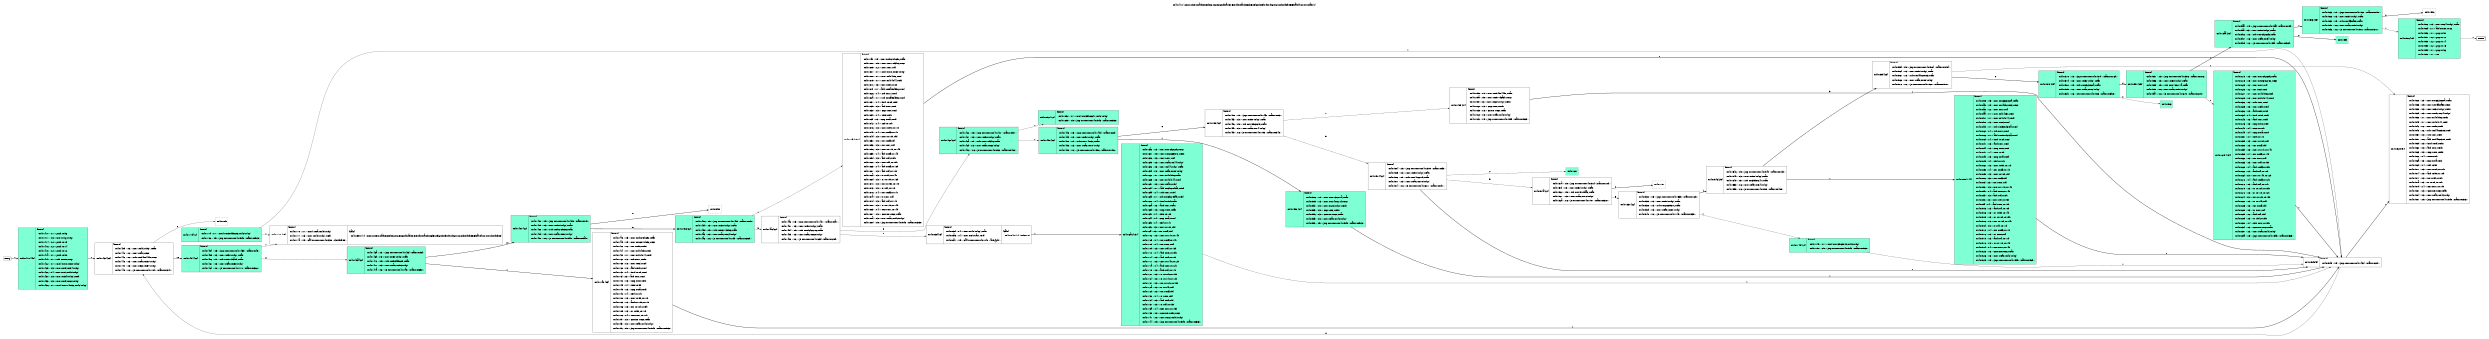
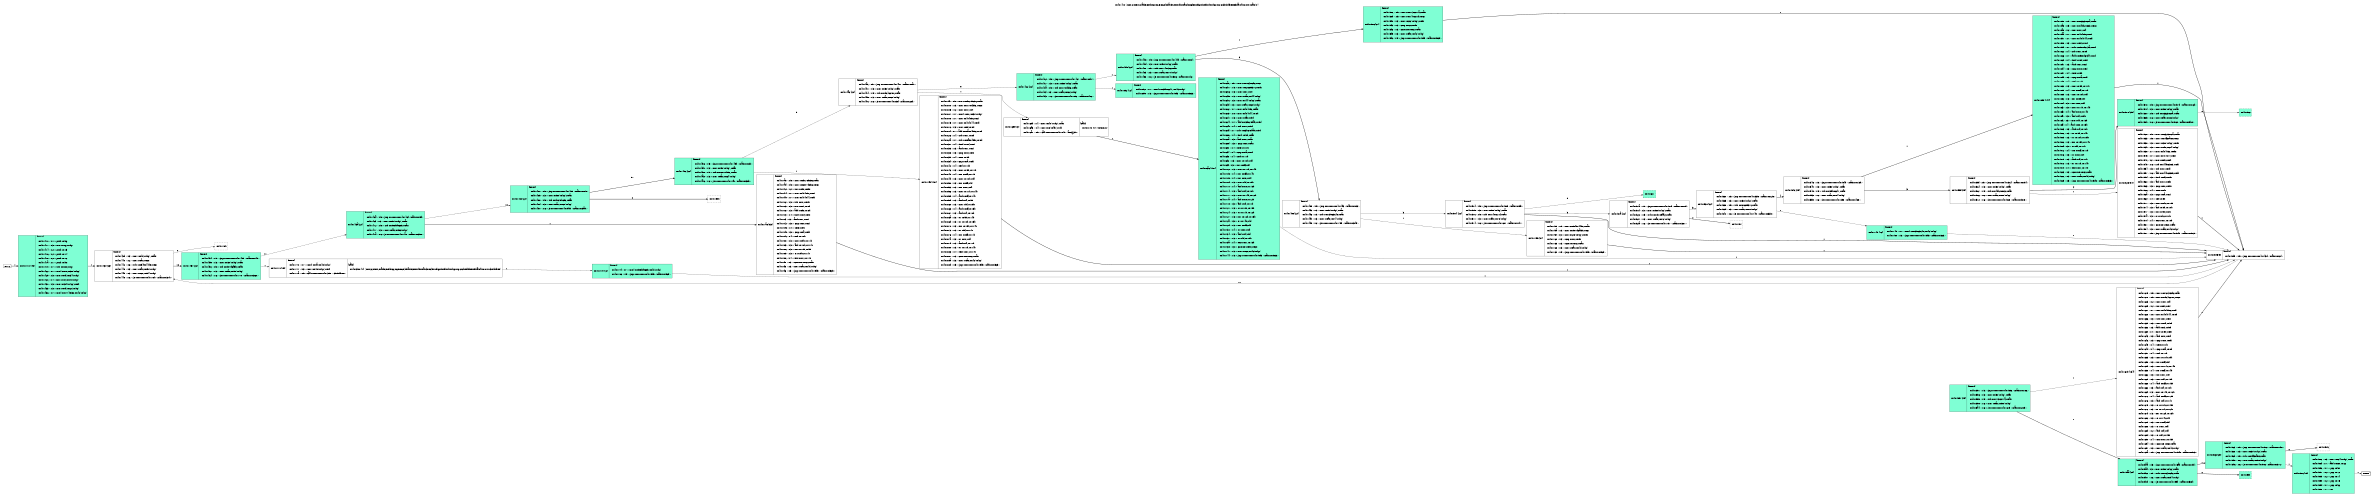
(2122, 84) -> none
(2254, 155) -> (2158, 372)
(2367, 230) -> (2218, 233)
(265, 235) -> (546, 270)
(469, 252) -> (467, 212)
